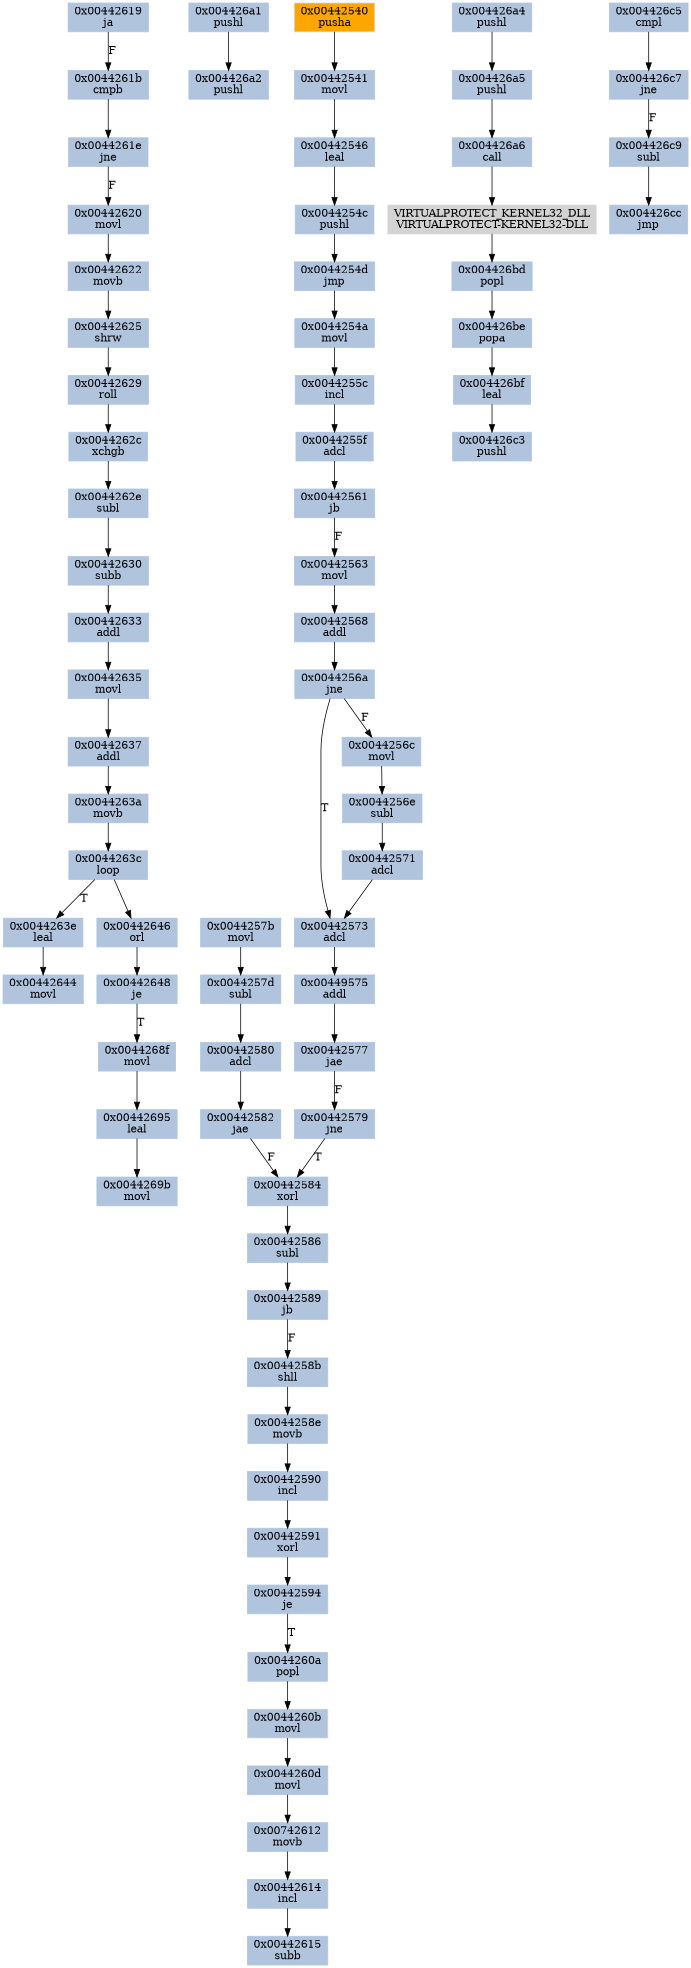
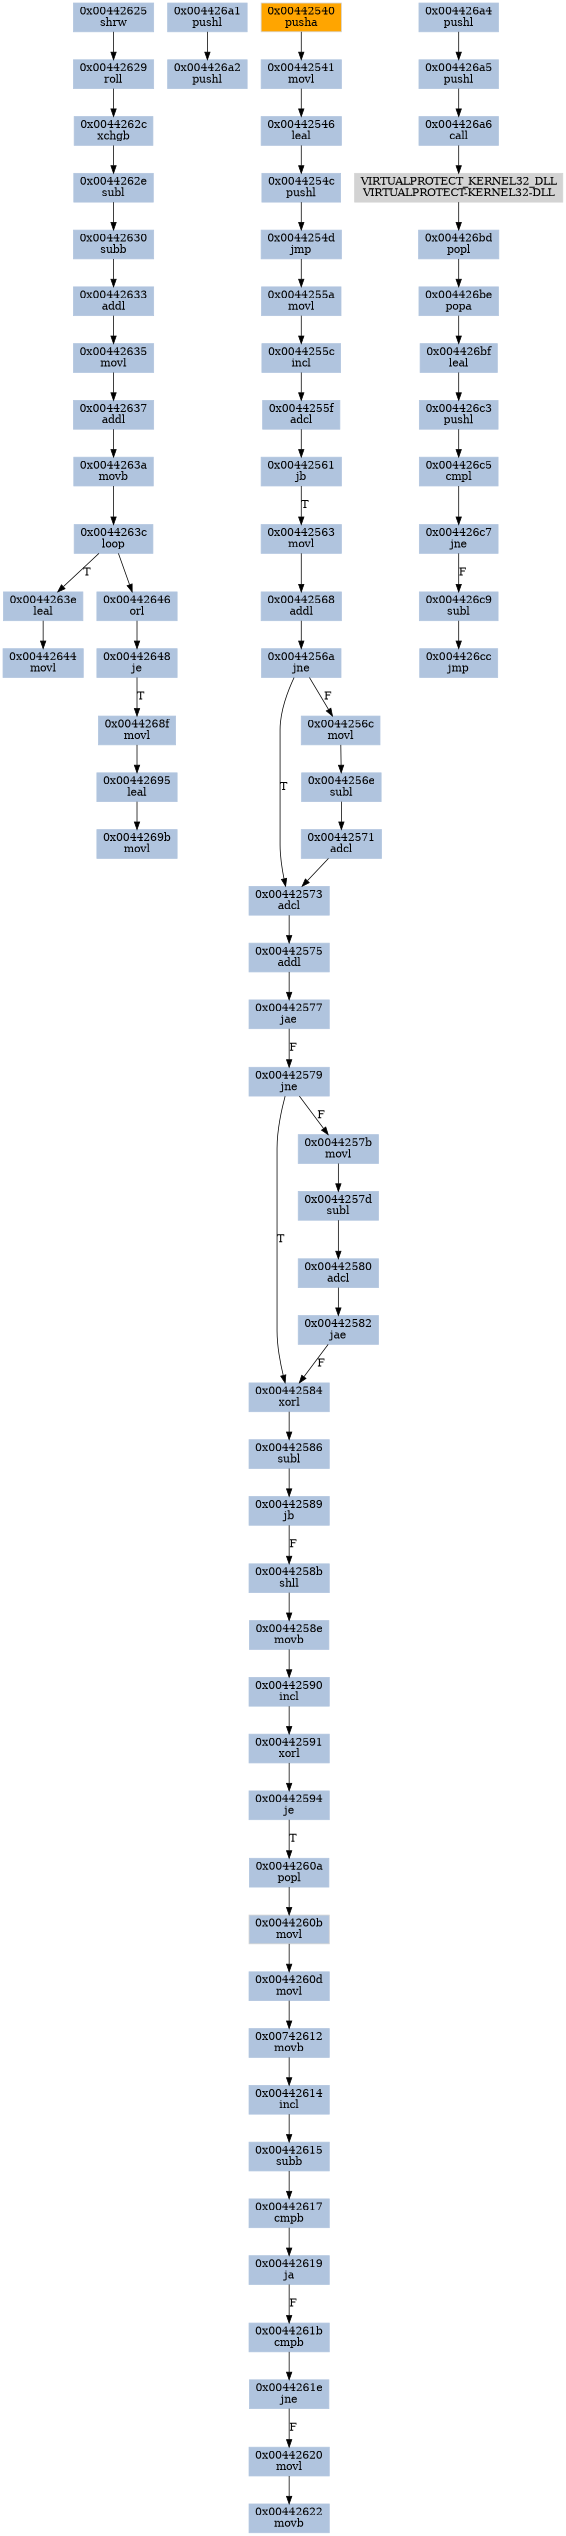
(108, 301) -> none
(335, 333) -> (301, 301)
none -> (459, 439)
(338, 537) -> (305, 505)
(335, 989) -> (289, 958)
none -> (311, 1112)
none -> (289, 2213)
